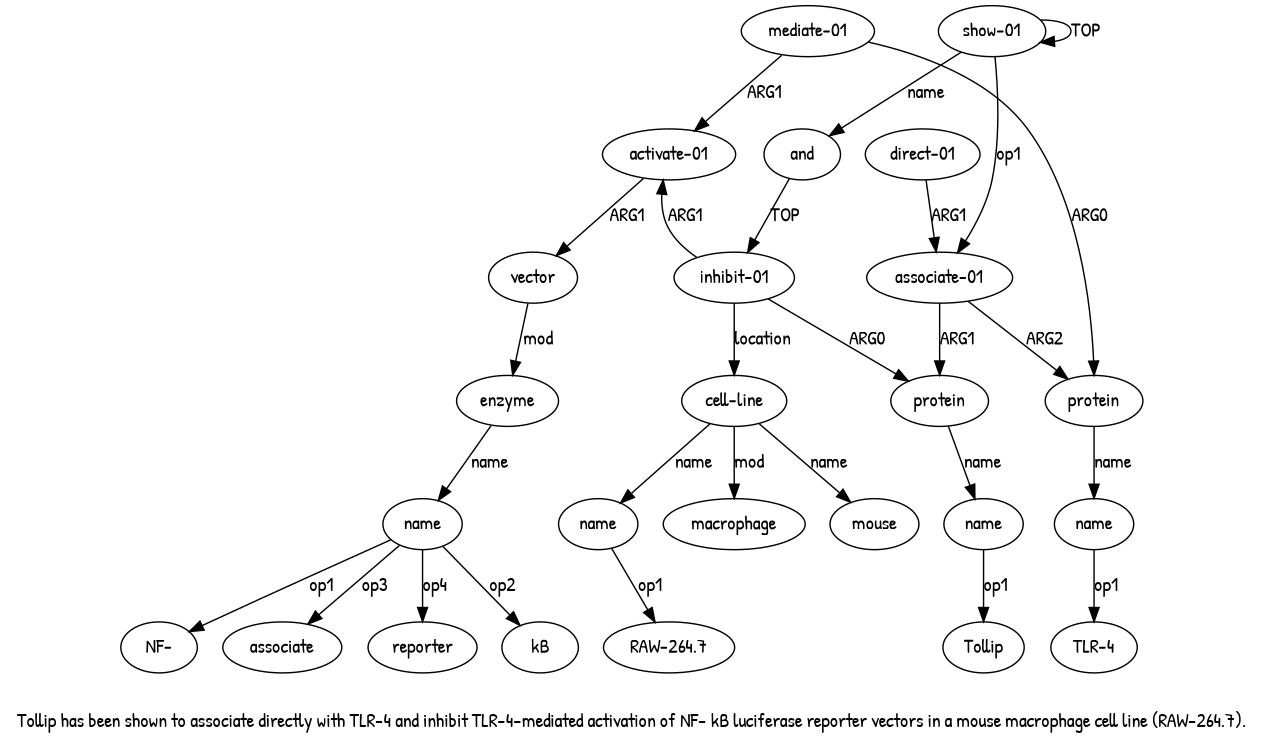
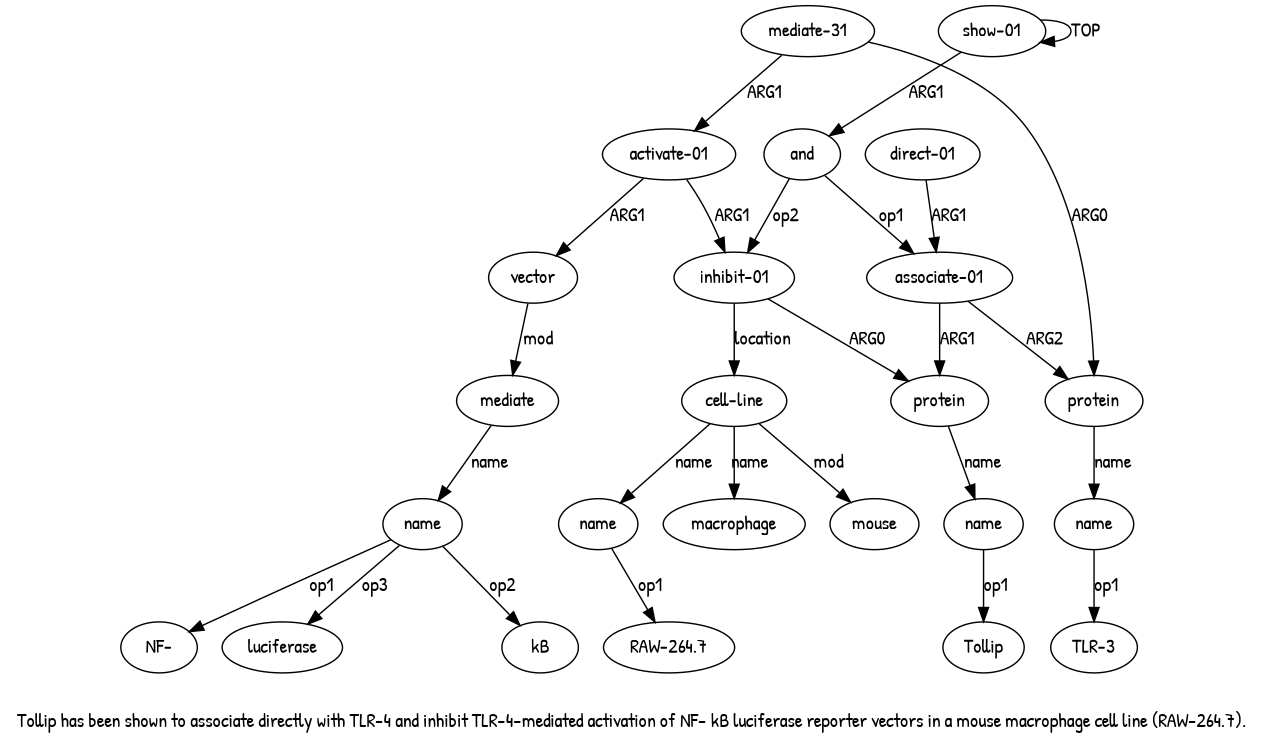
(808, 31) -> (808, 31)
(926, 93) -> (926, 93)
(996, 152) -> (864, 210)
(786, 216) -> (786, 216)
(670, 231) -> (705, 208)
(508, 401) -> (508, 401)
(750, 463) -> (750, 463)
(829, 463) -> (829, 463)
(282, 647) -> (282, 647)
(423, 647) -> none
(1094, 647) -> (1094, 647)
